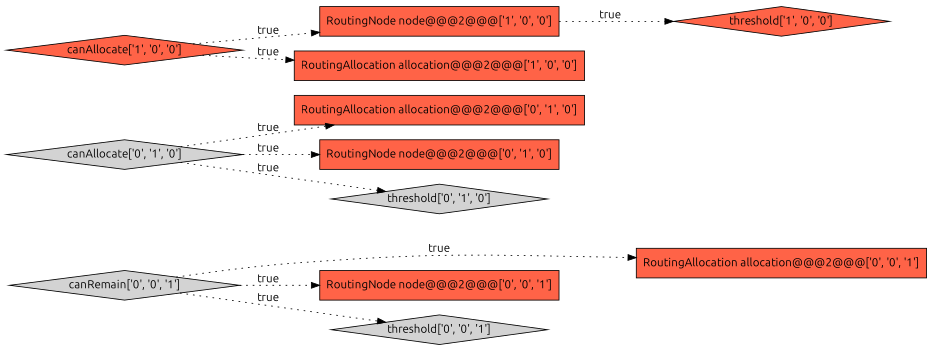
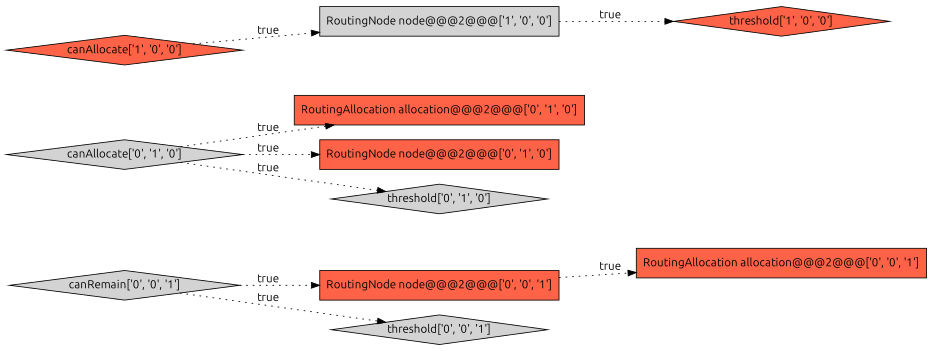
(439, 21) -> (439, 21)
(439, 66) -> none
(402, 257) -> (593, 275)
